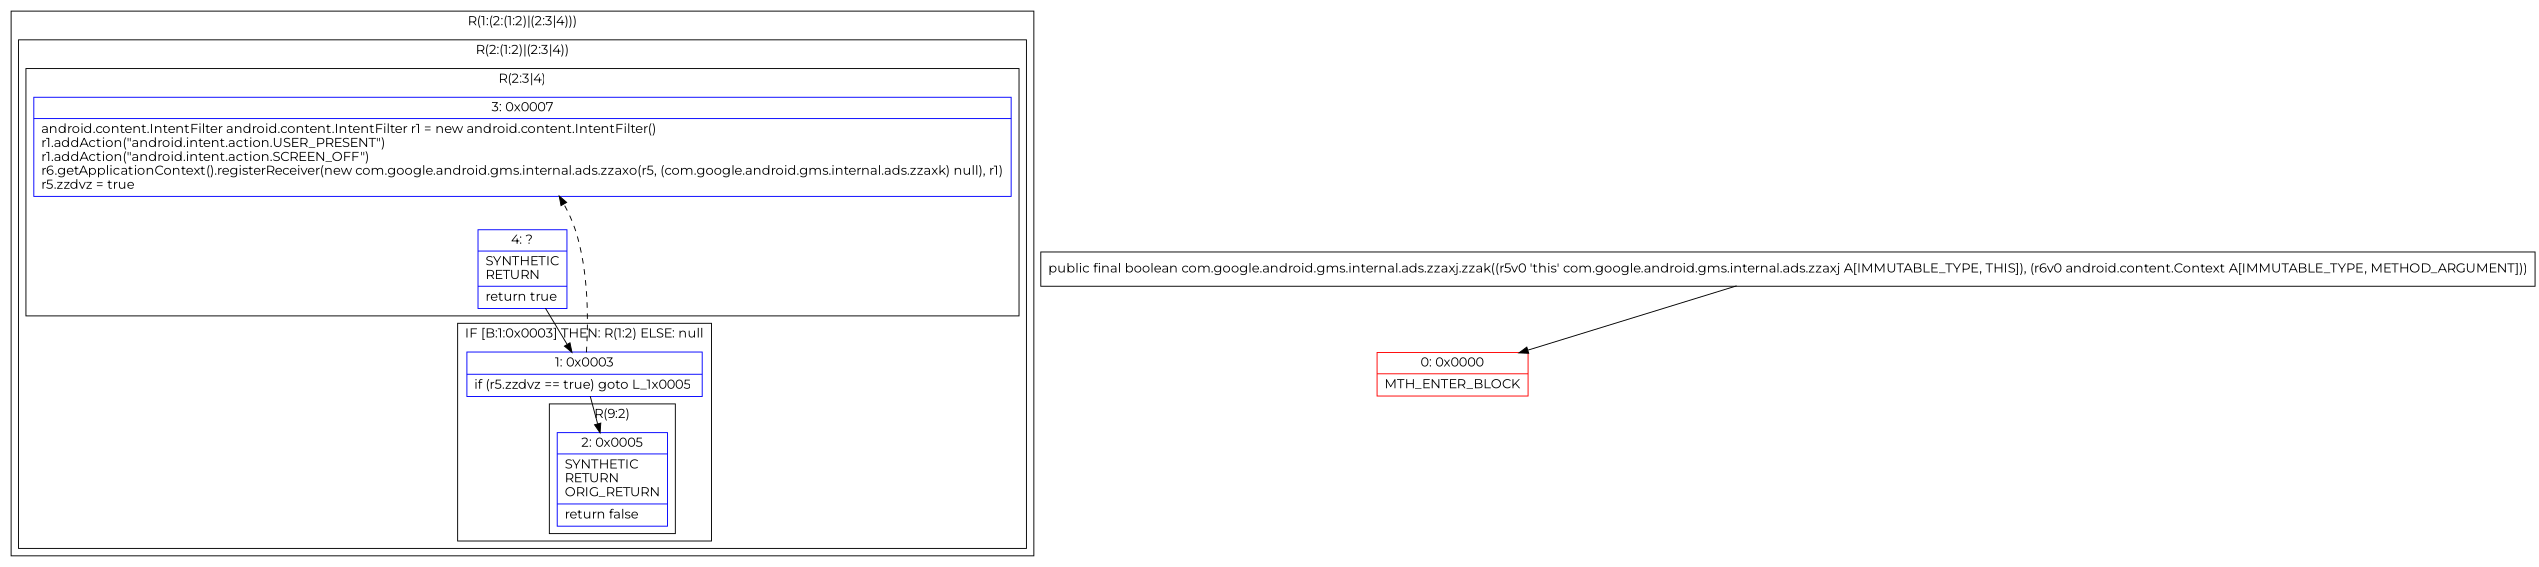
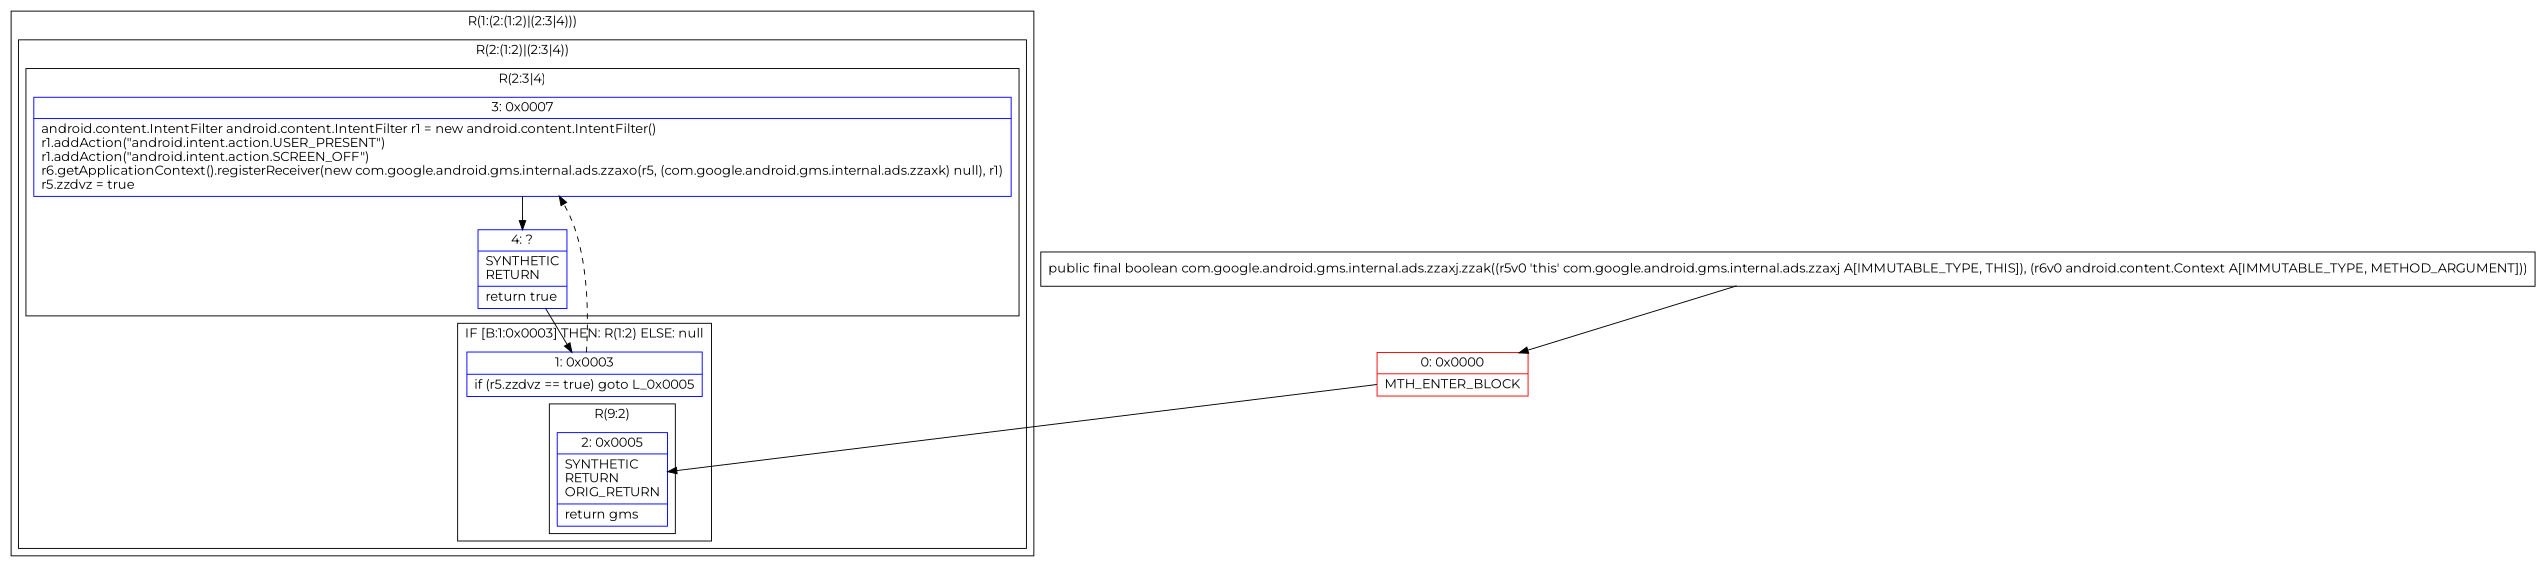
none -> (522, 208)
(583, 385) -> (585, 385)
(594, 410) -> (1044, 425)
(602, 515) -> (602, 515)
